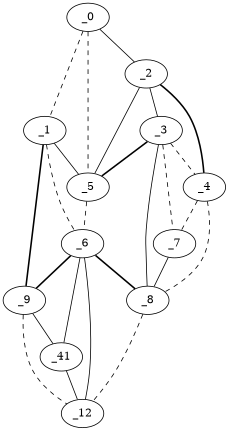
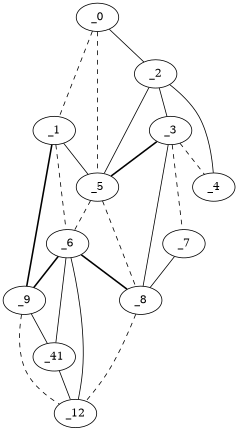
(193, 123) -> (202, 123)
(189, 215) -> none
(204, 255) -> (119, 244)
